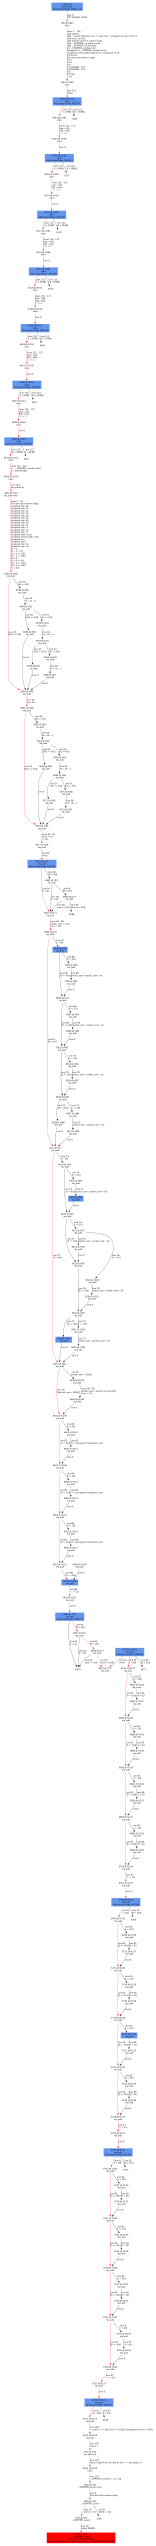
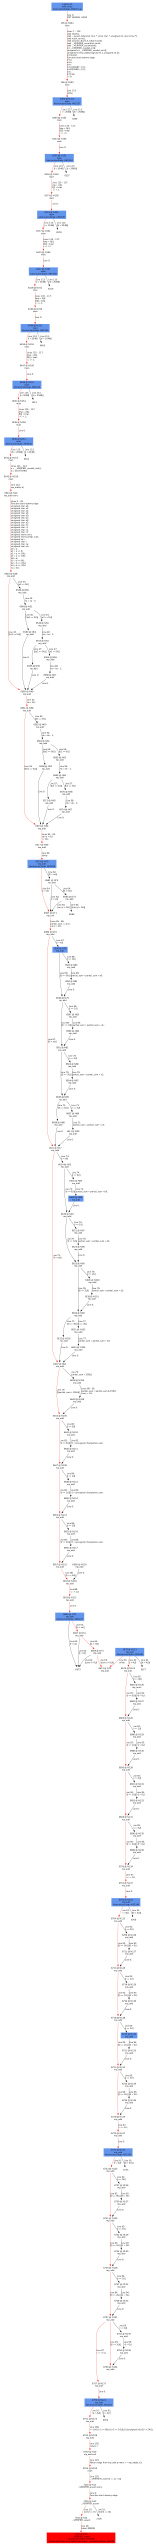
(113, 1247) -> (85, 1272)
(64, 1340) -> (64, 1340)
(70, 1582) -> (70, 1582)
(105, 2376) -> (96, 2349)
